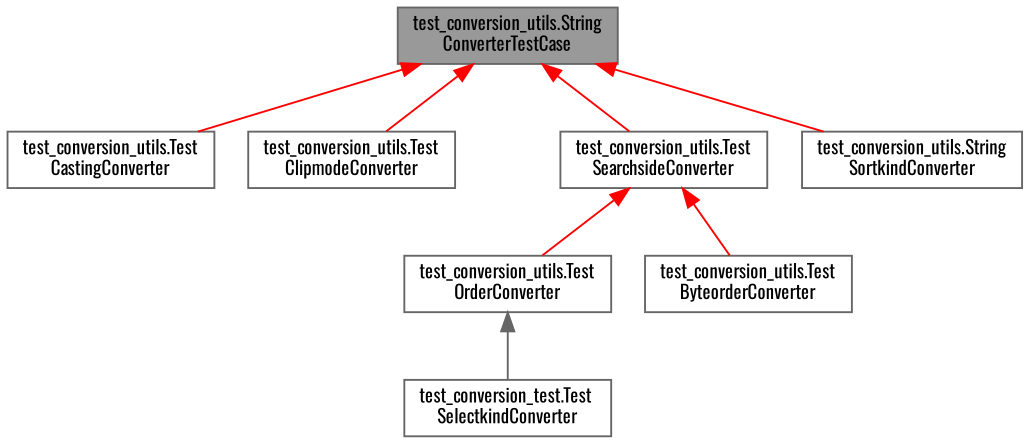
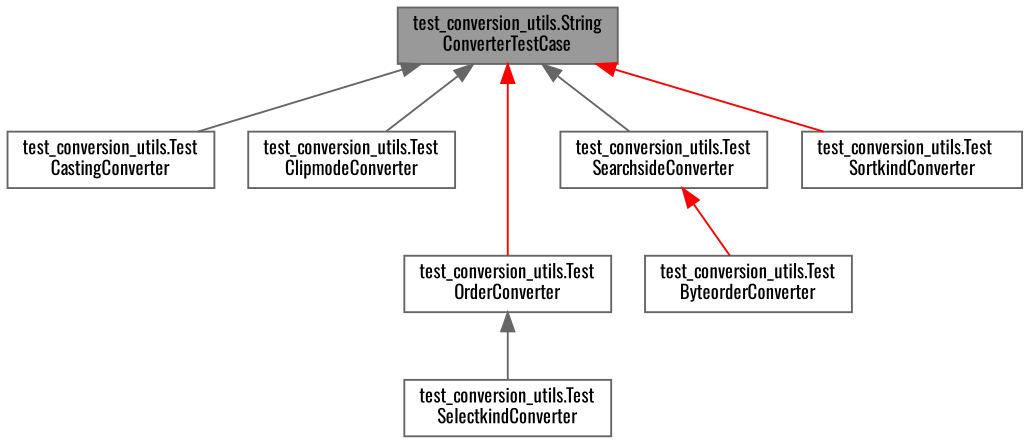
(300, 101) -> (300, 101)
(422, 104) -> (422, 104)
(594, 104) -> (594, 104)
(912, 160) -> (912, 160)
(578, 228) -> (508, 169)
(508, 408) -> (508, 408)
